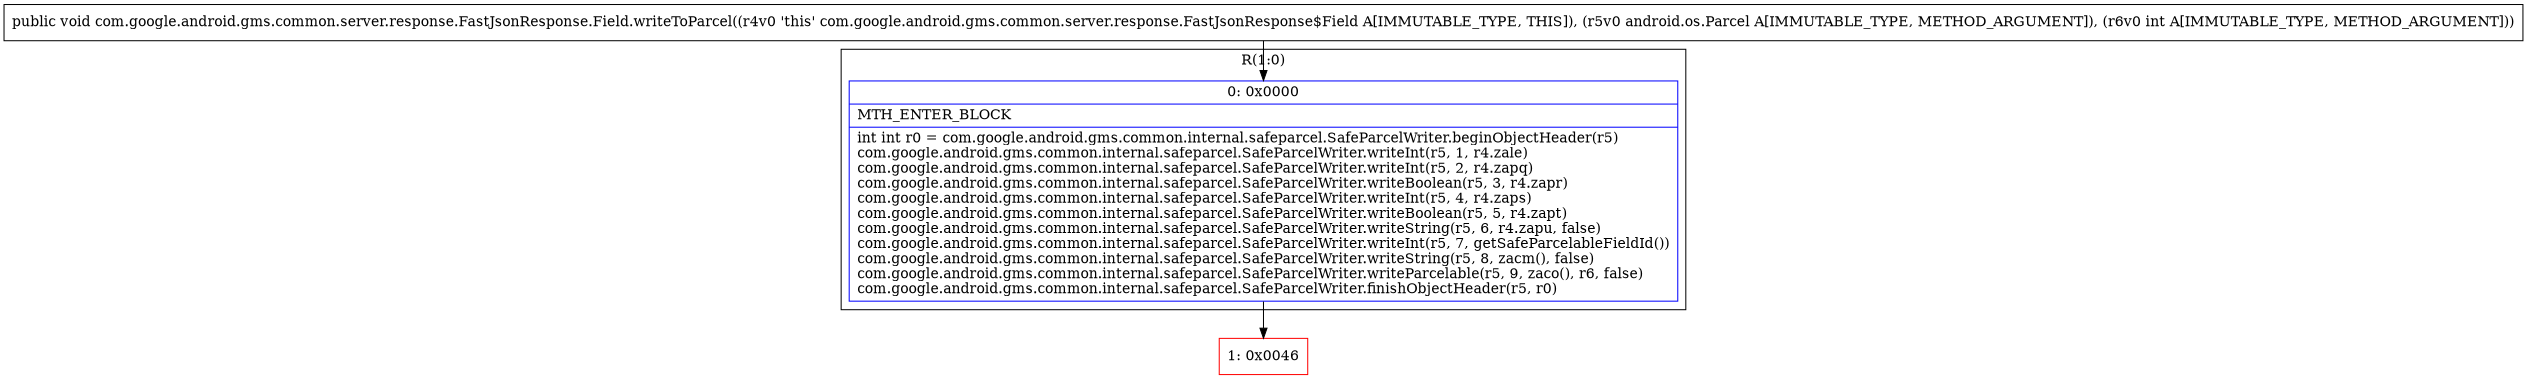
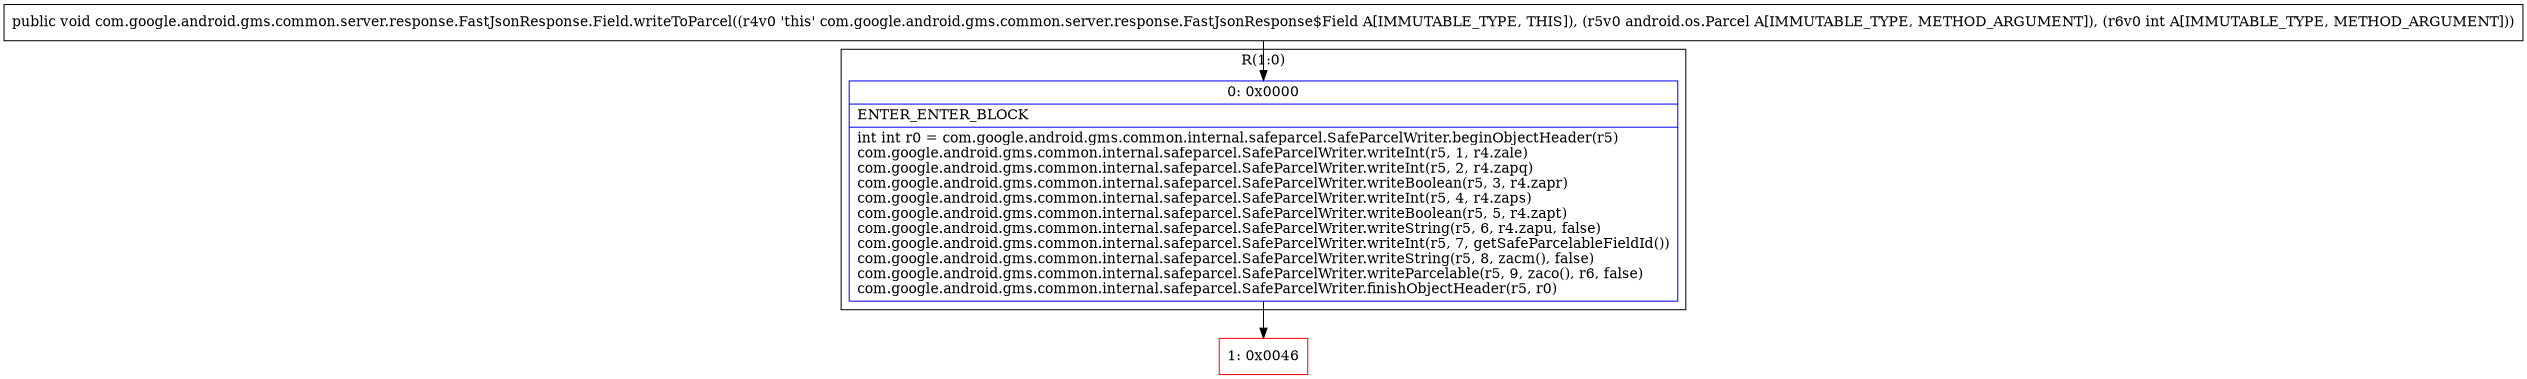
(935, 115) -> (943, 115)
